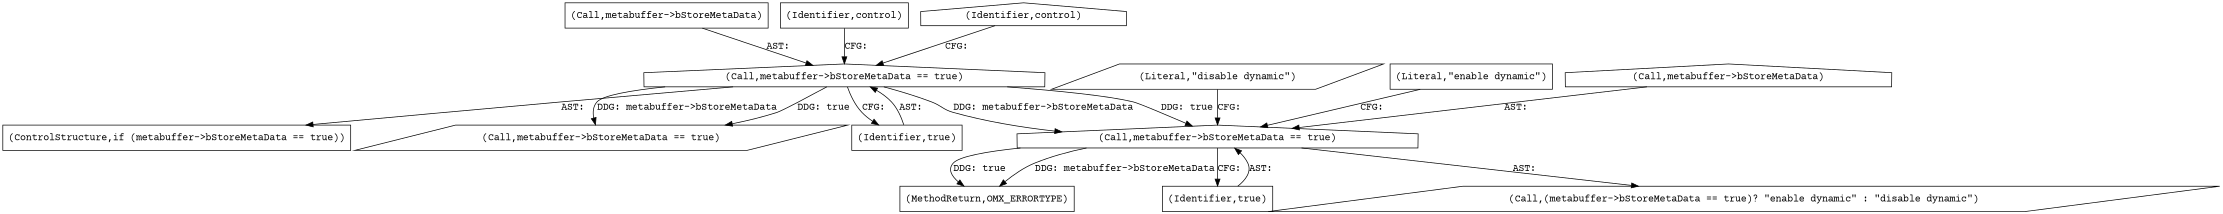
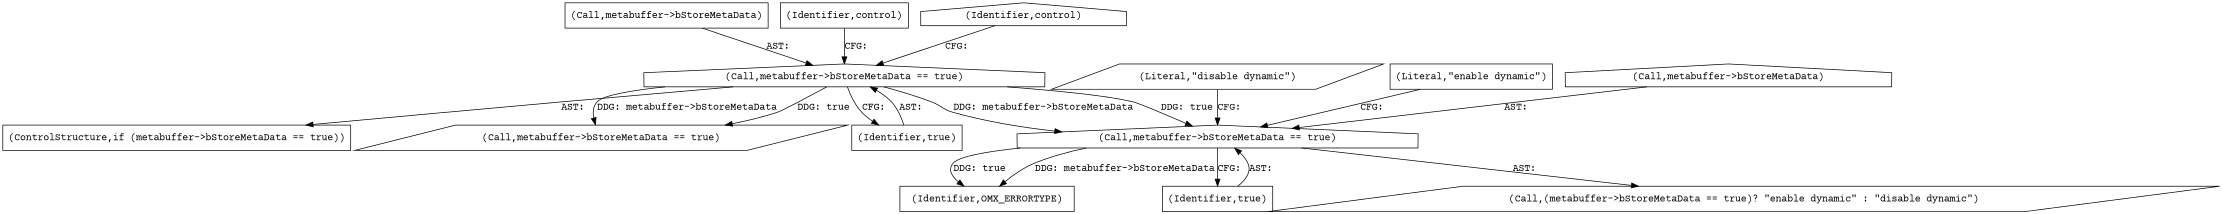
(987, 199) -> (987, 199)
